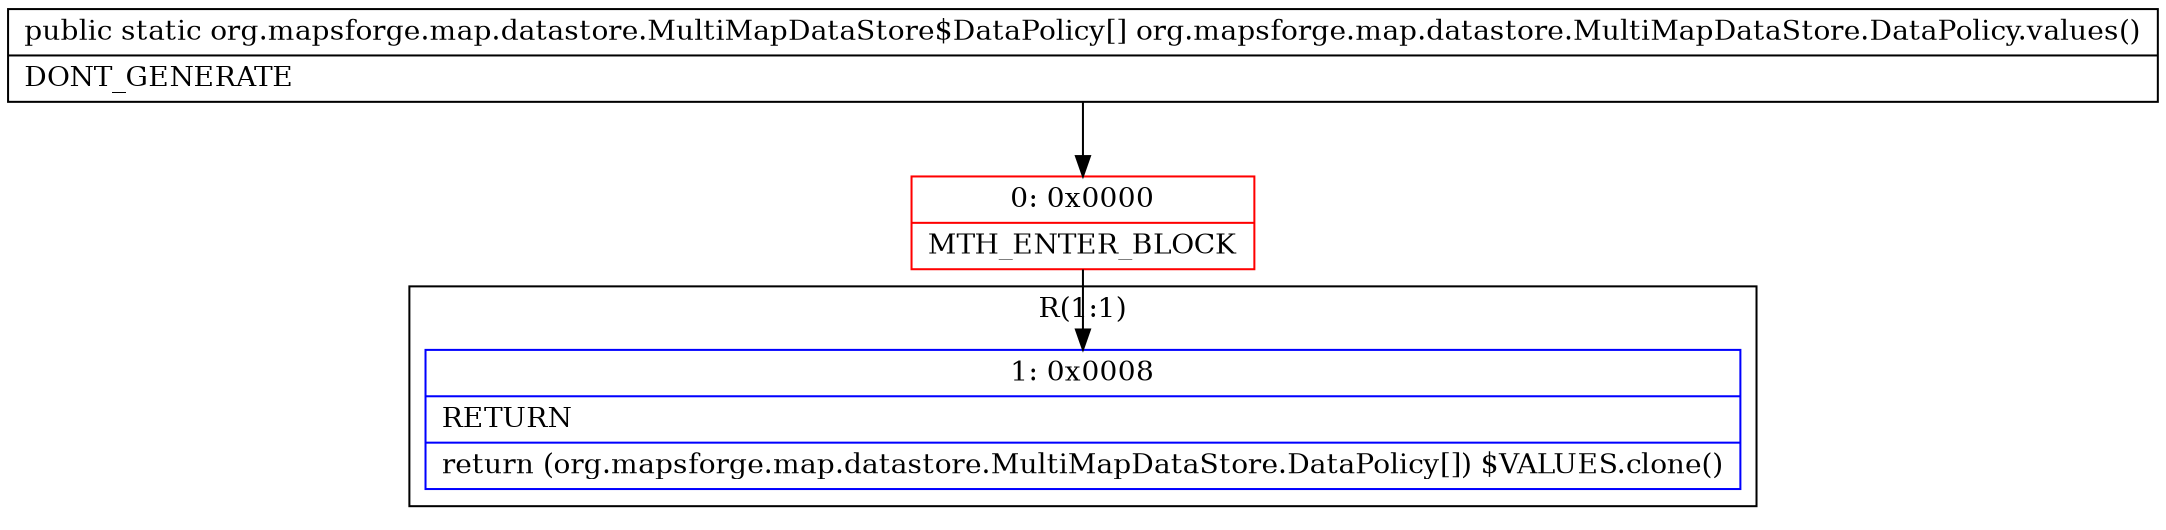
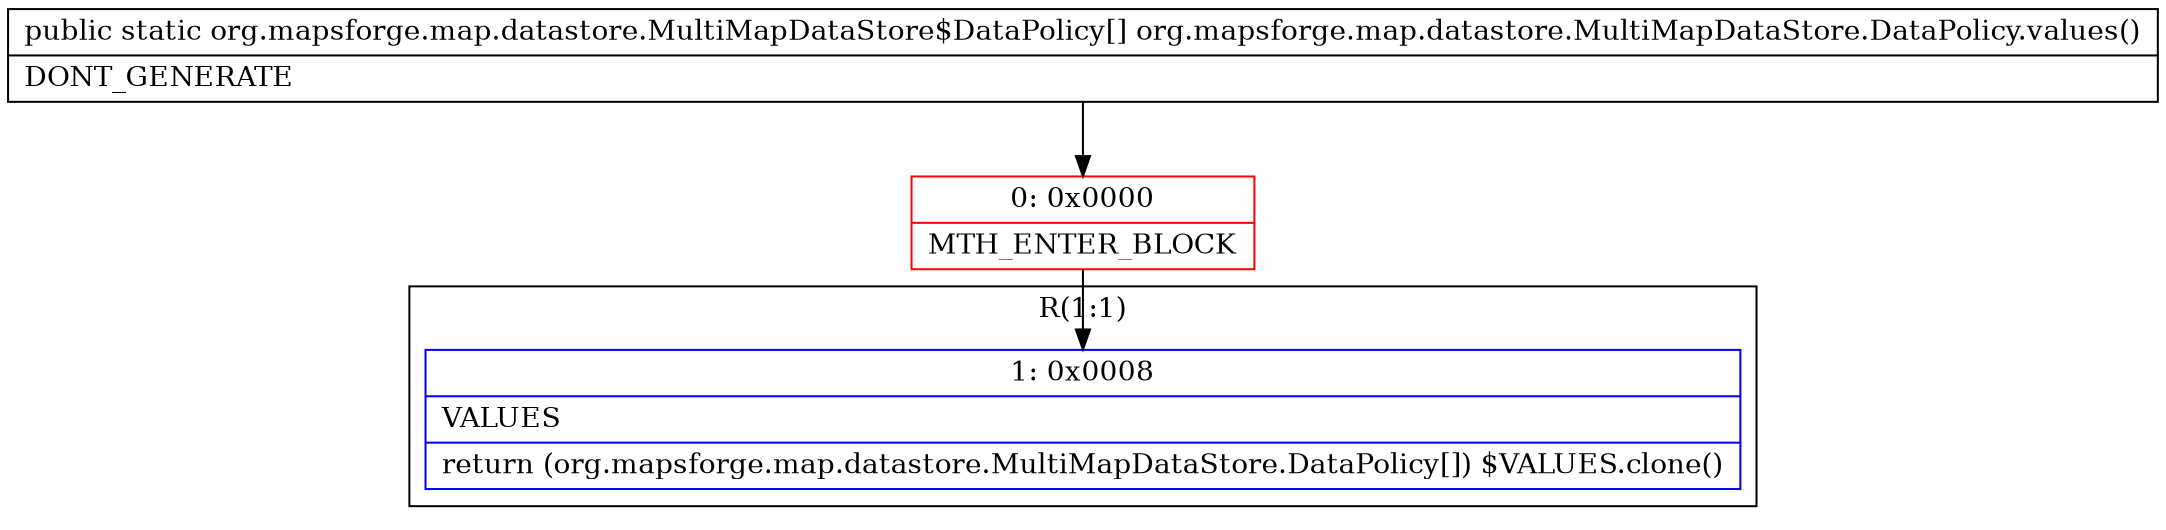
(507, 418) -> (502, 418)
